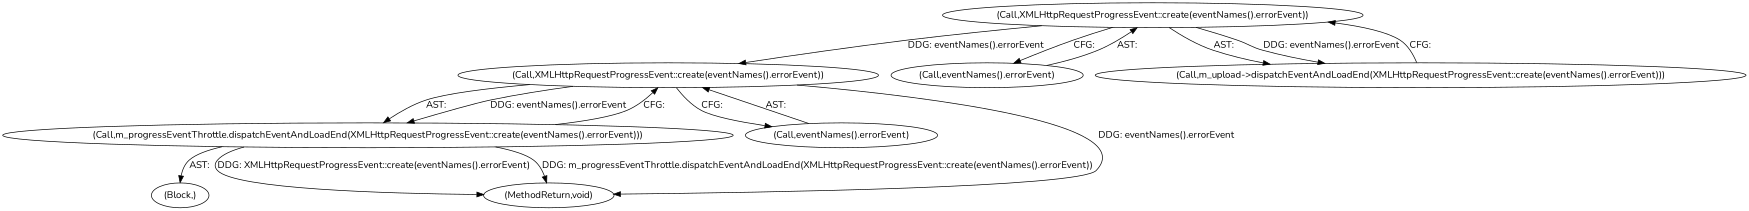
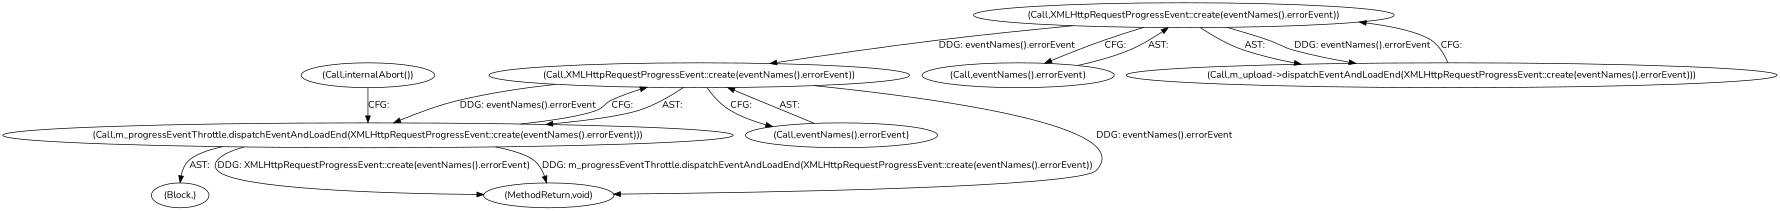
none -> (368, 75)
